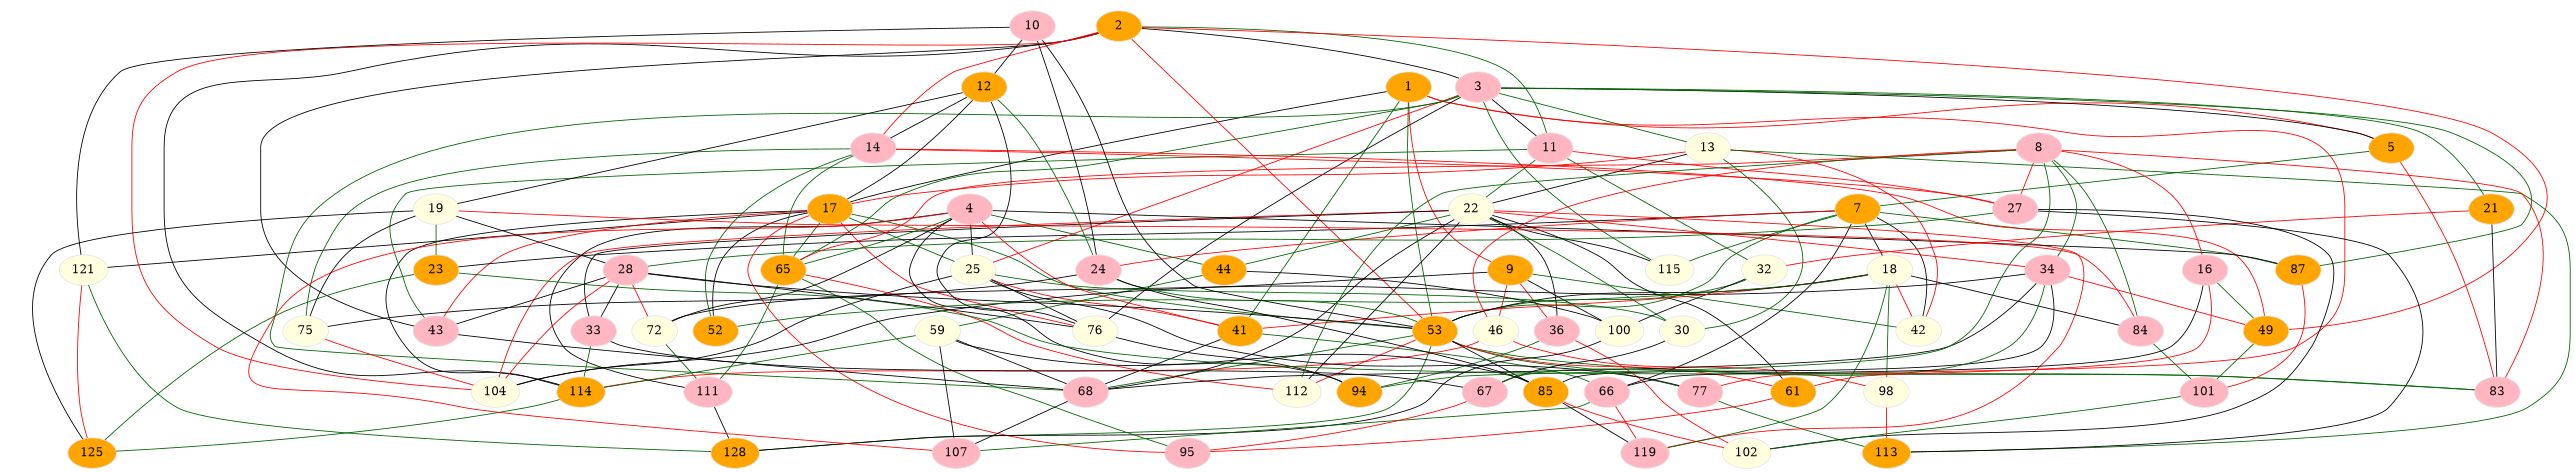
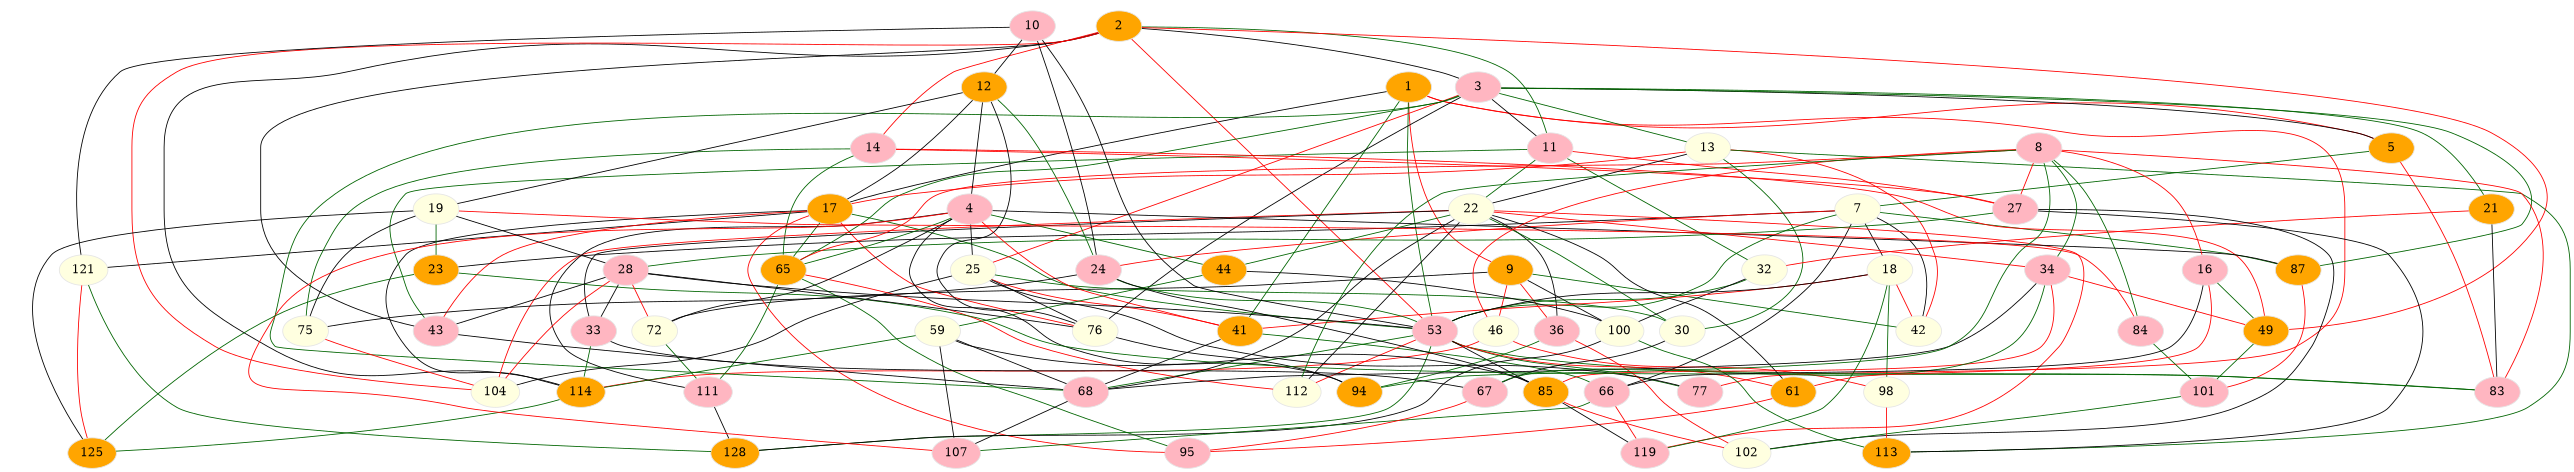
(925, 120) -> (978, 144)
(1858, 209) -> (1858, 209)
(928, 251) -> none
(1670, 270) -> none
(1381, 288) -> none
(2010, 299) -> none
(716, 331) -> none
(1435, 331) -> (1435, 331)
(1835, 370) -> (1835, 370)
(1769, 419) -> (1750, 396)
